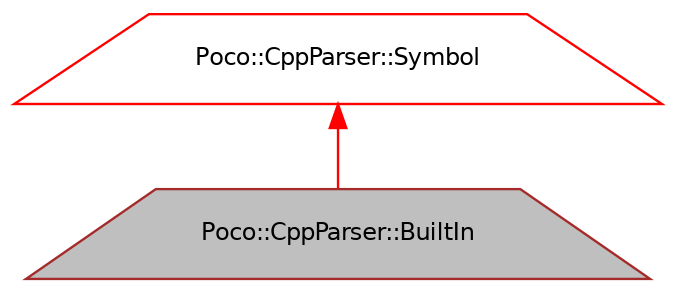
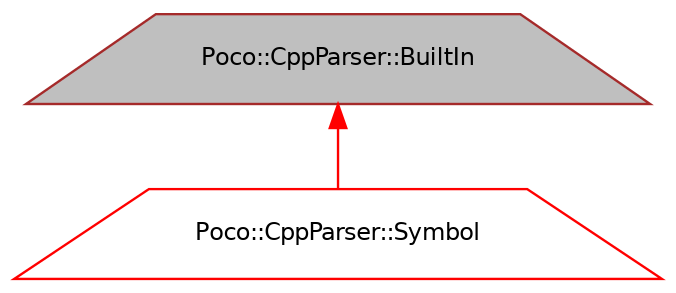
(338, 158) -> (338, 158)
